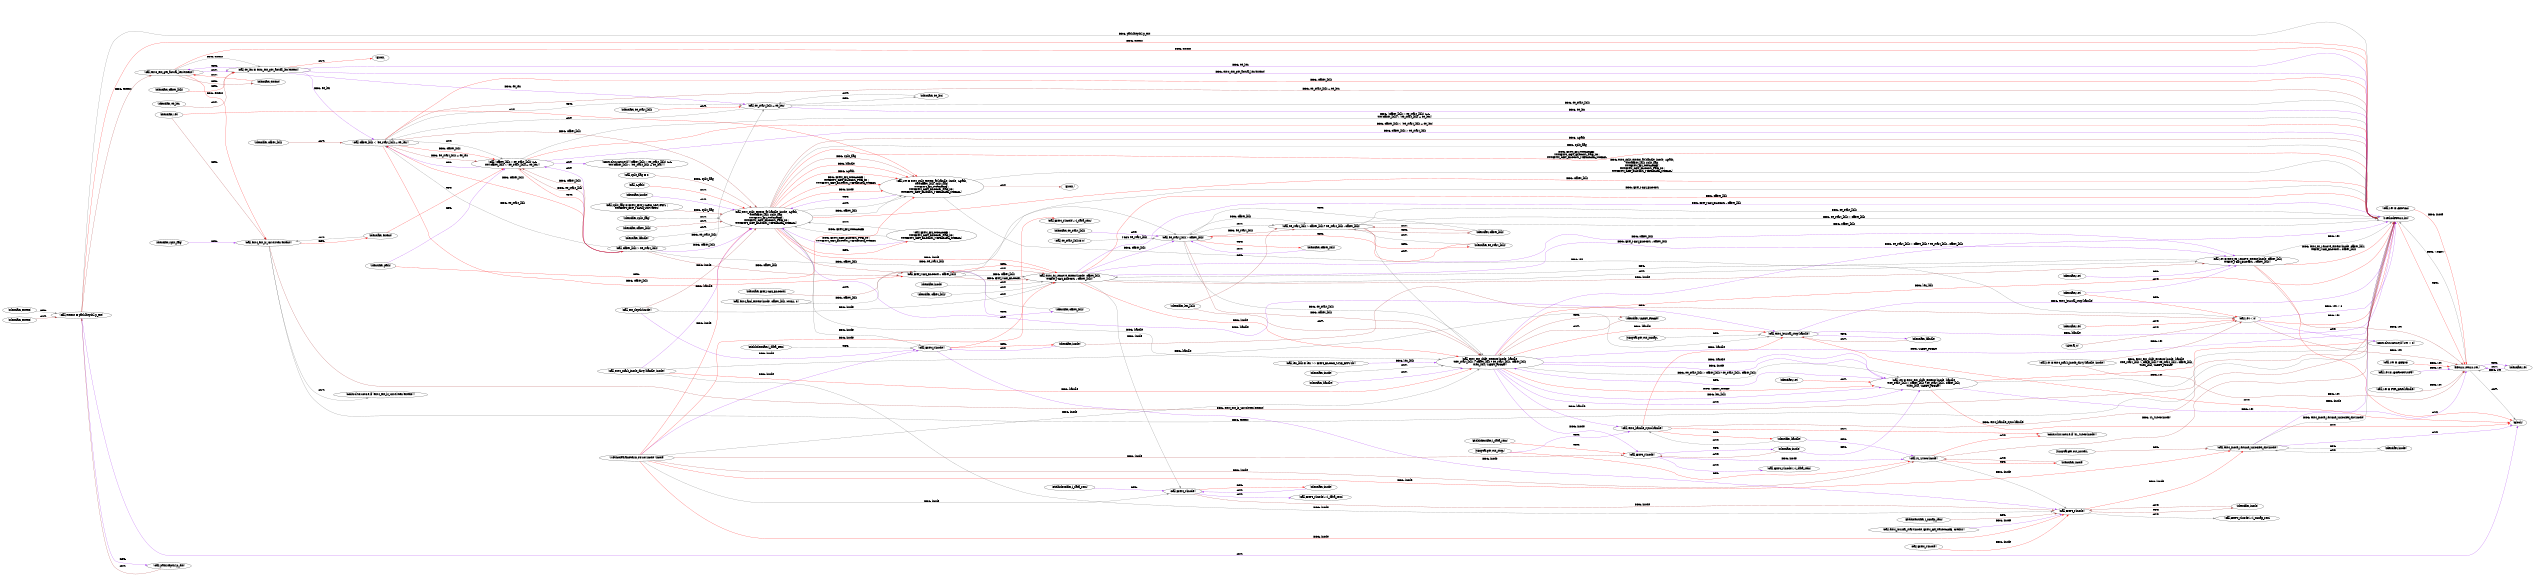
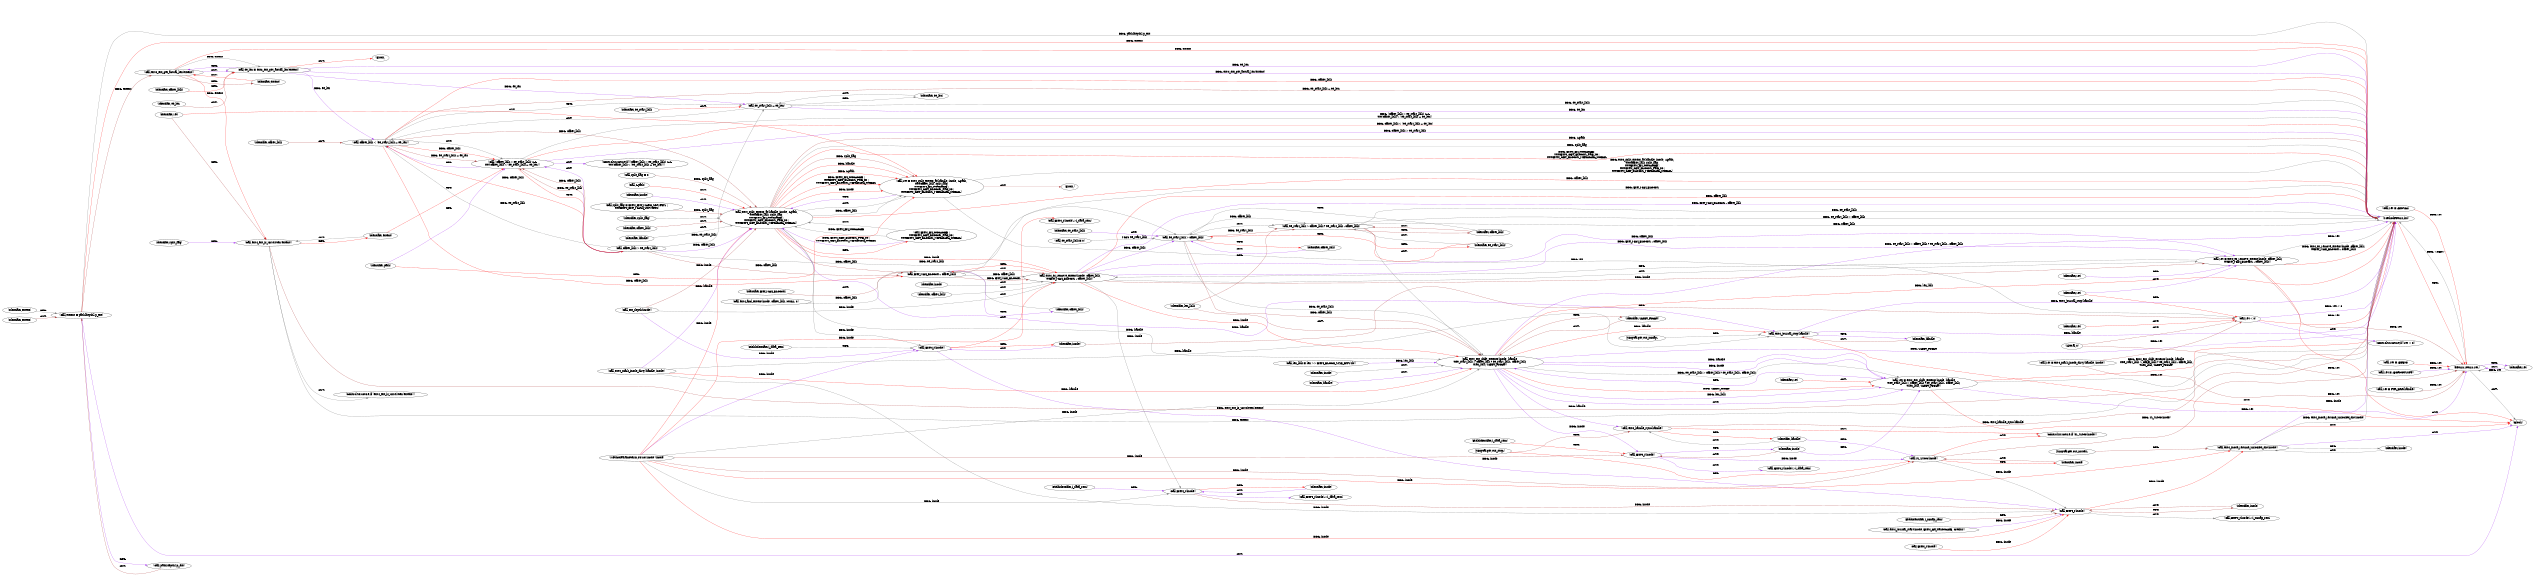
(2436, 215) -> (2436, 215)
(2353, 351) -> (2269, 363)
(1691, 353) -> none
(1568, 437) -> (1568, 437)
